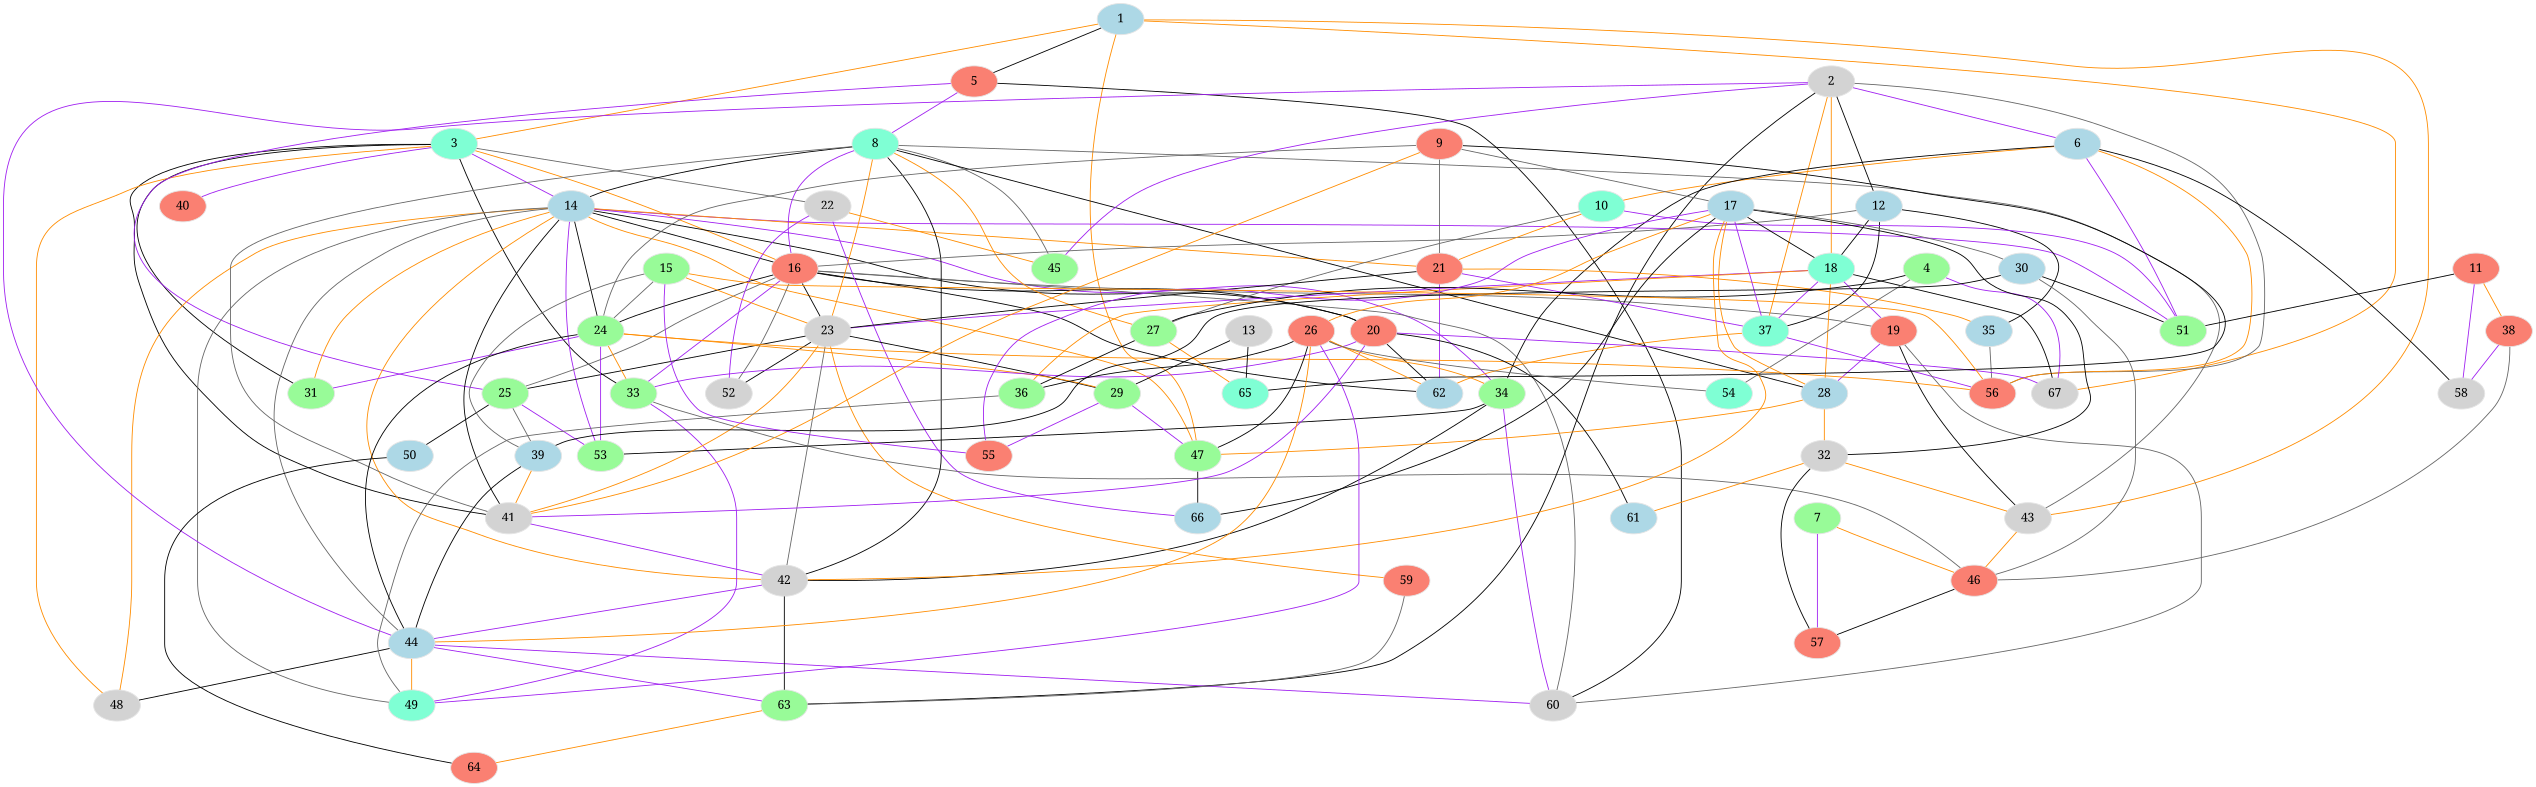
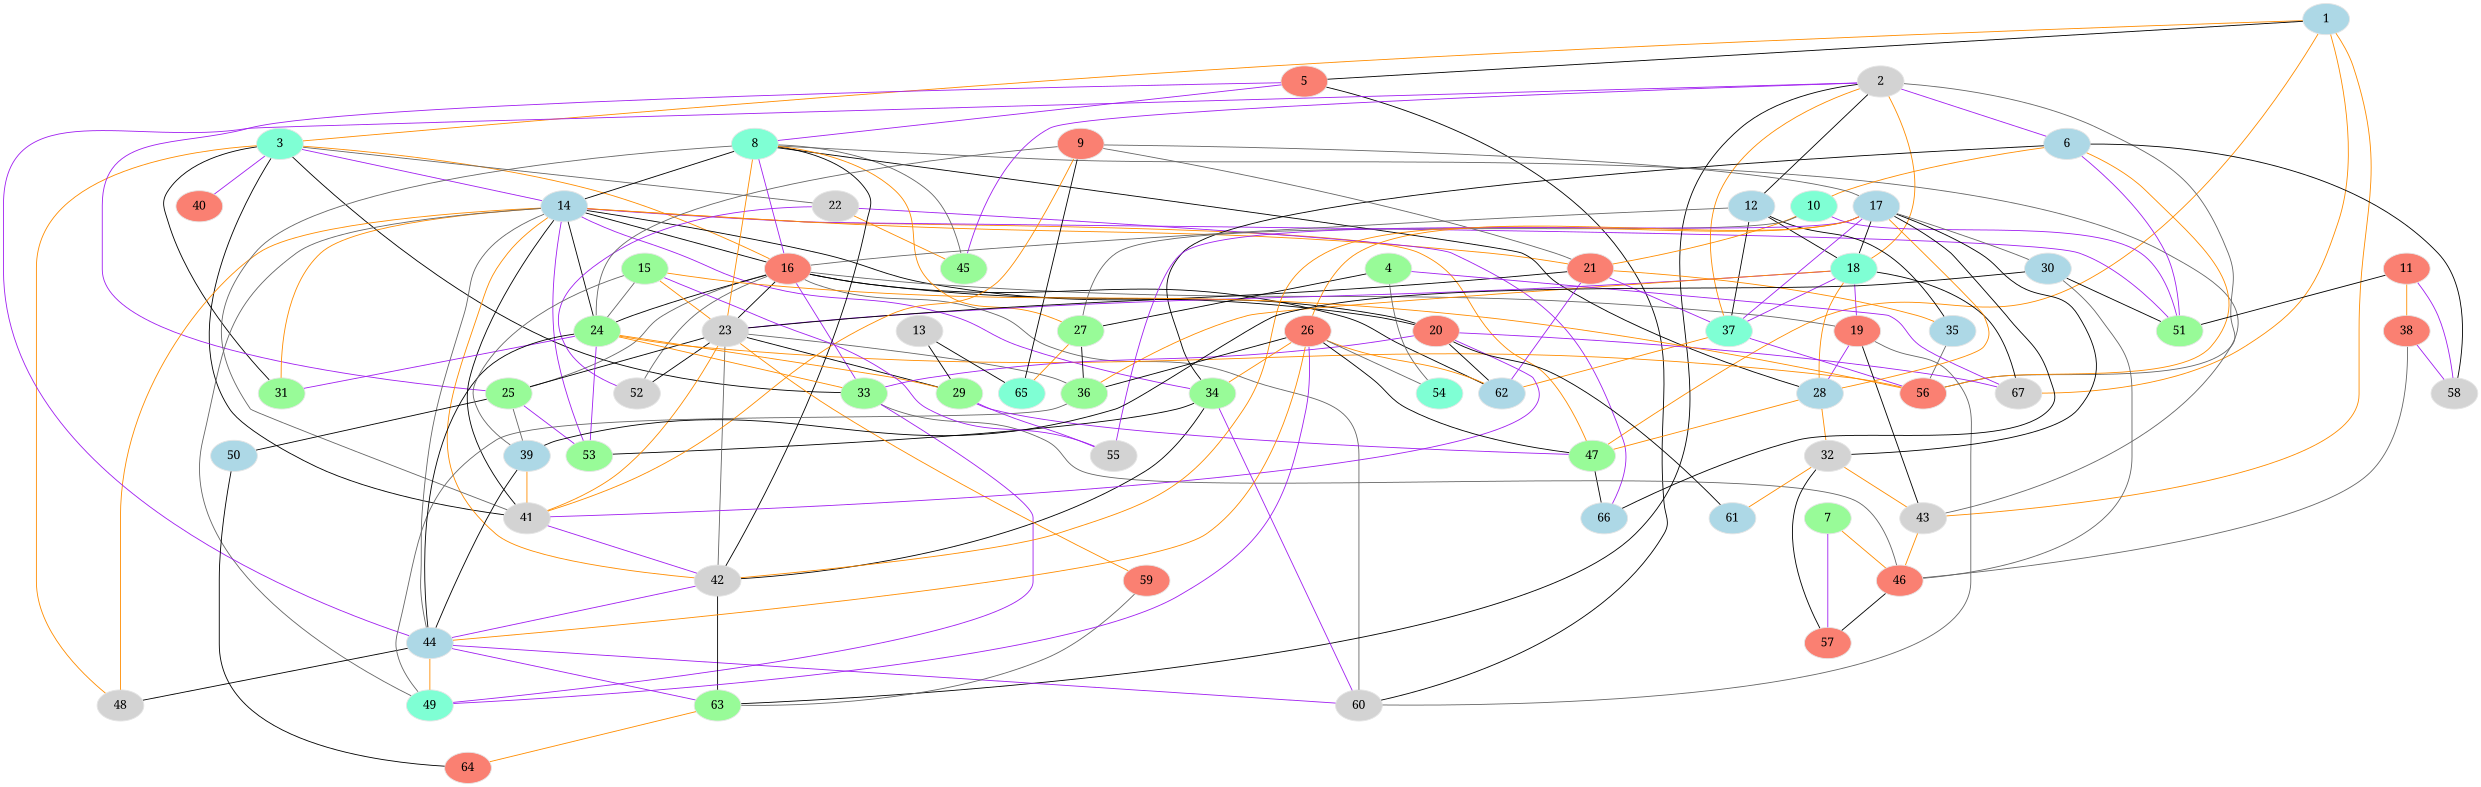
none -> (909, 353)
(989, 456) -> (1114, 456)
